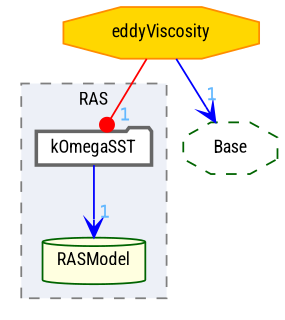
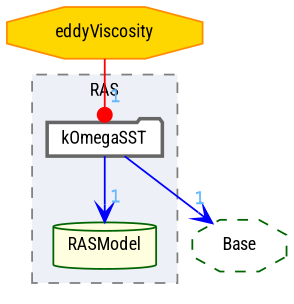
(191, 83) -> (161, 184)
